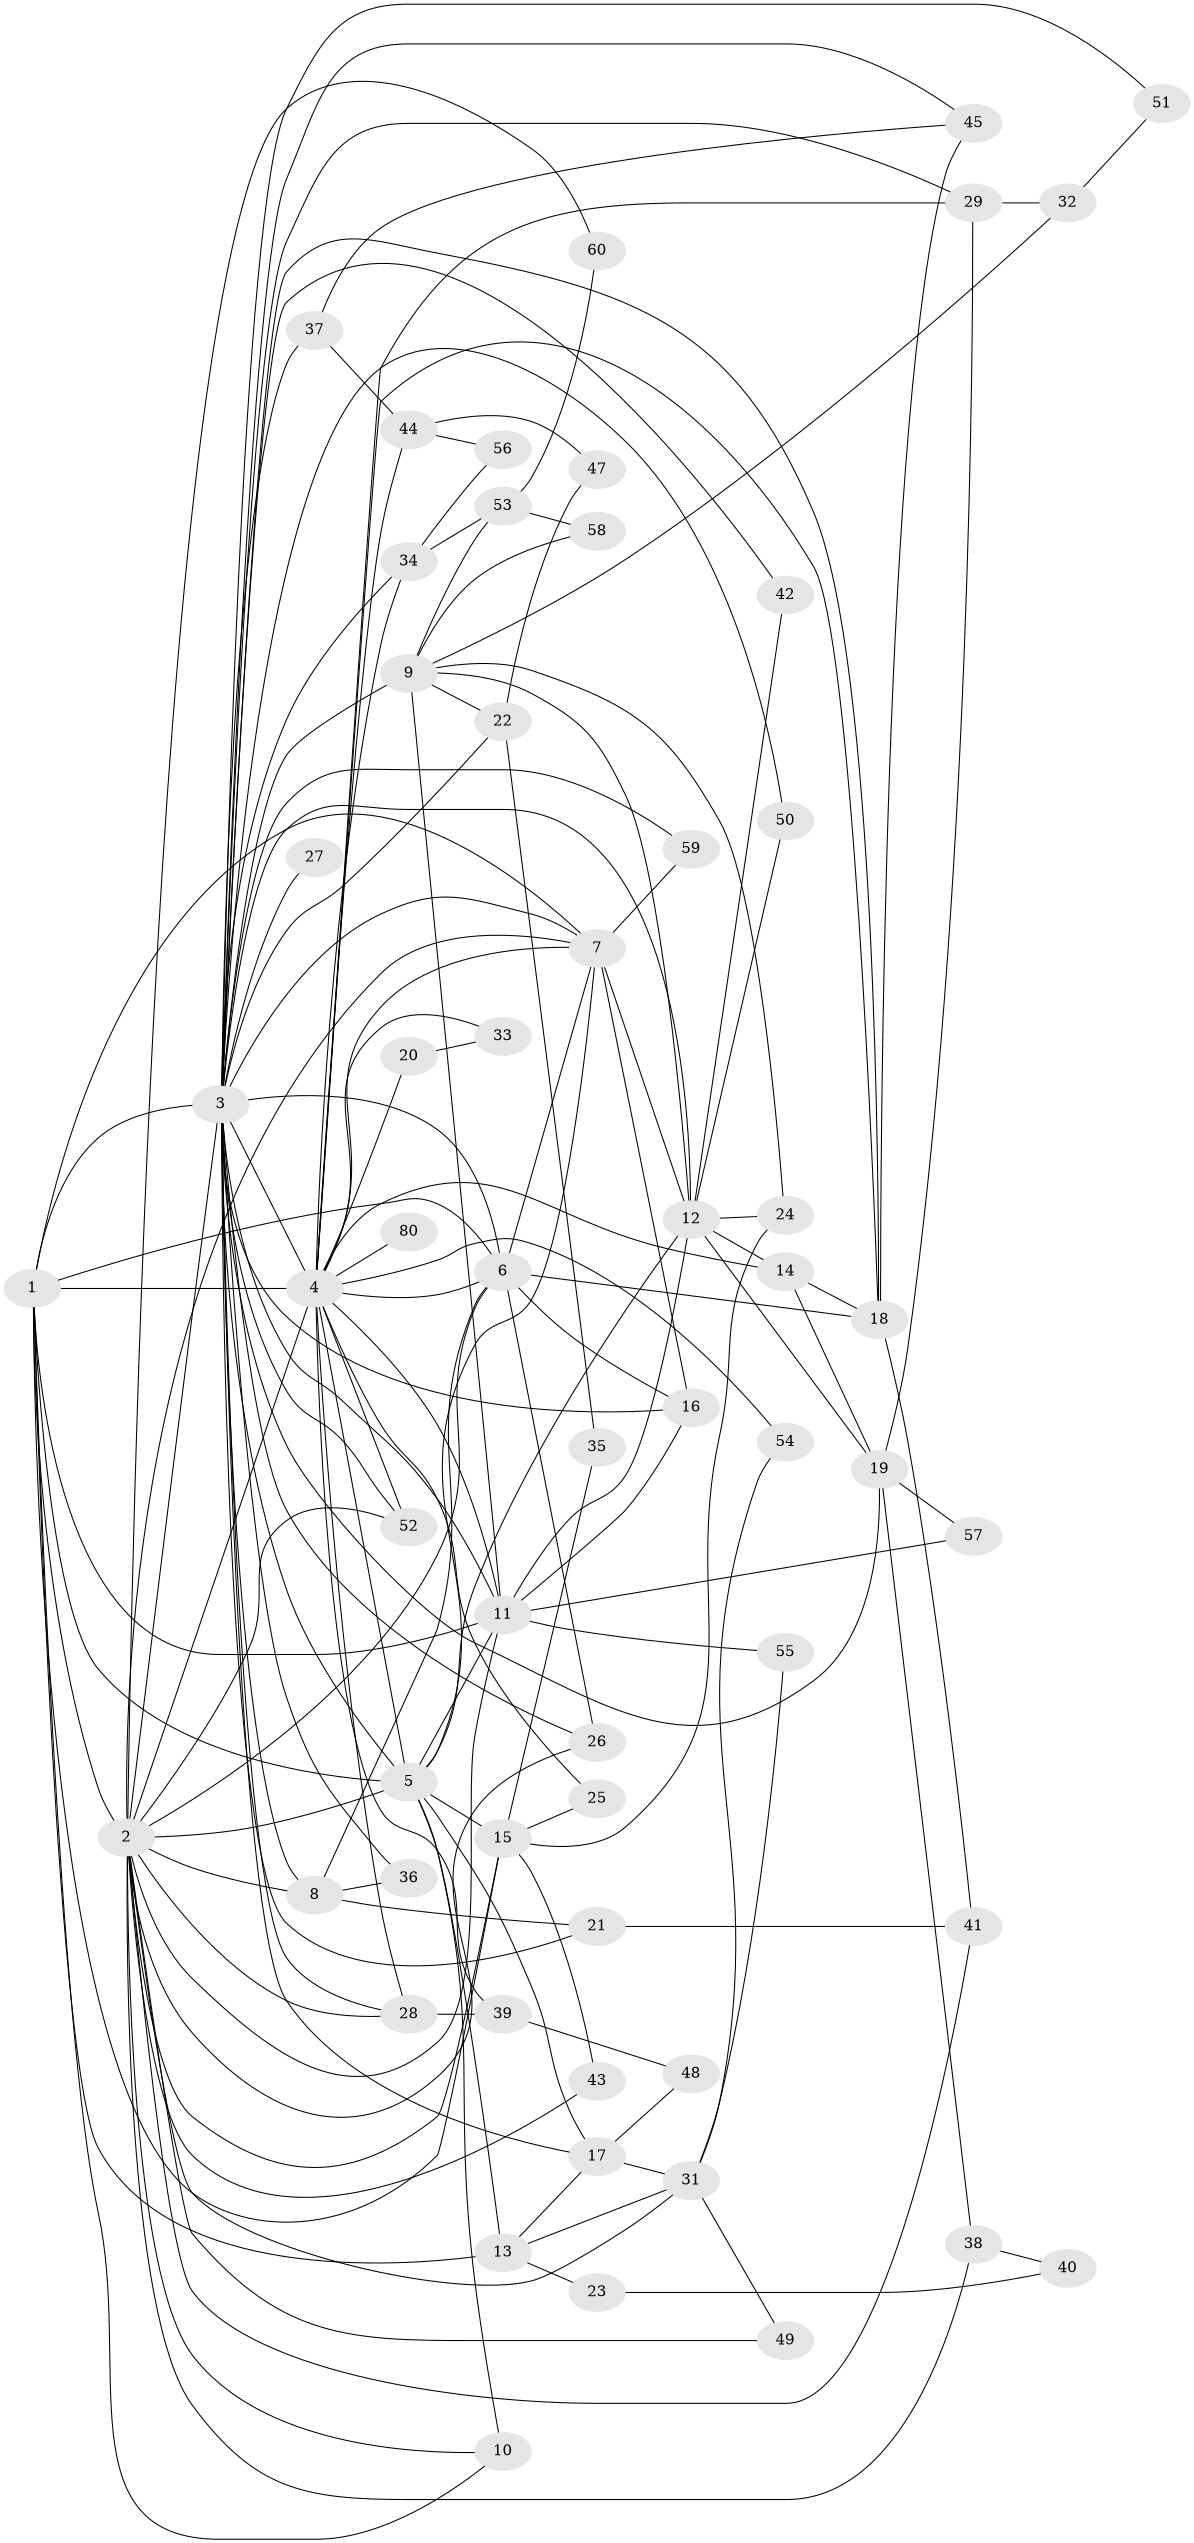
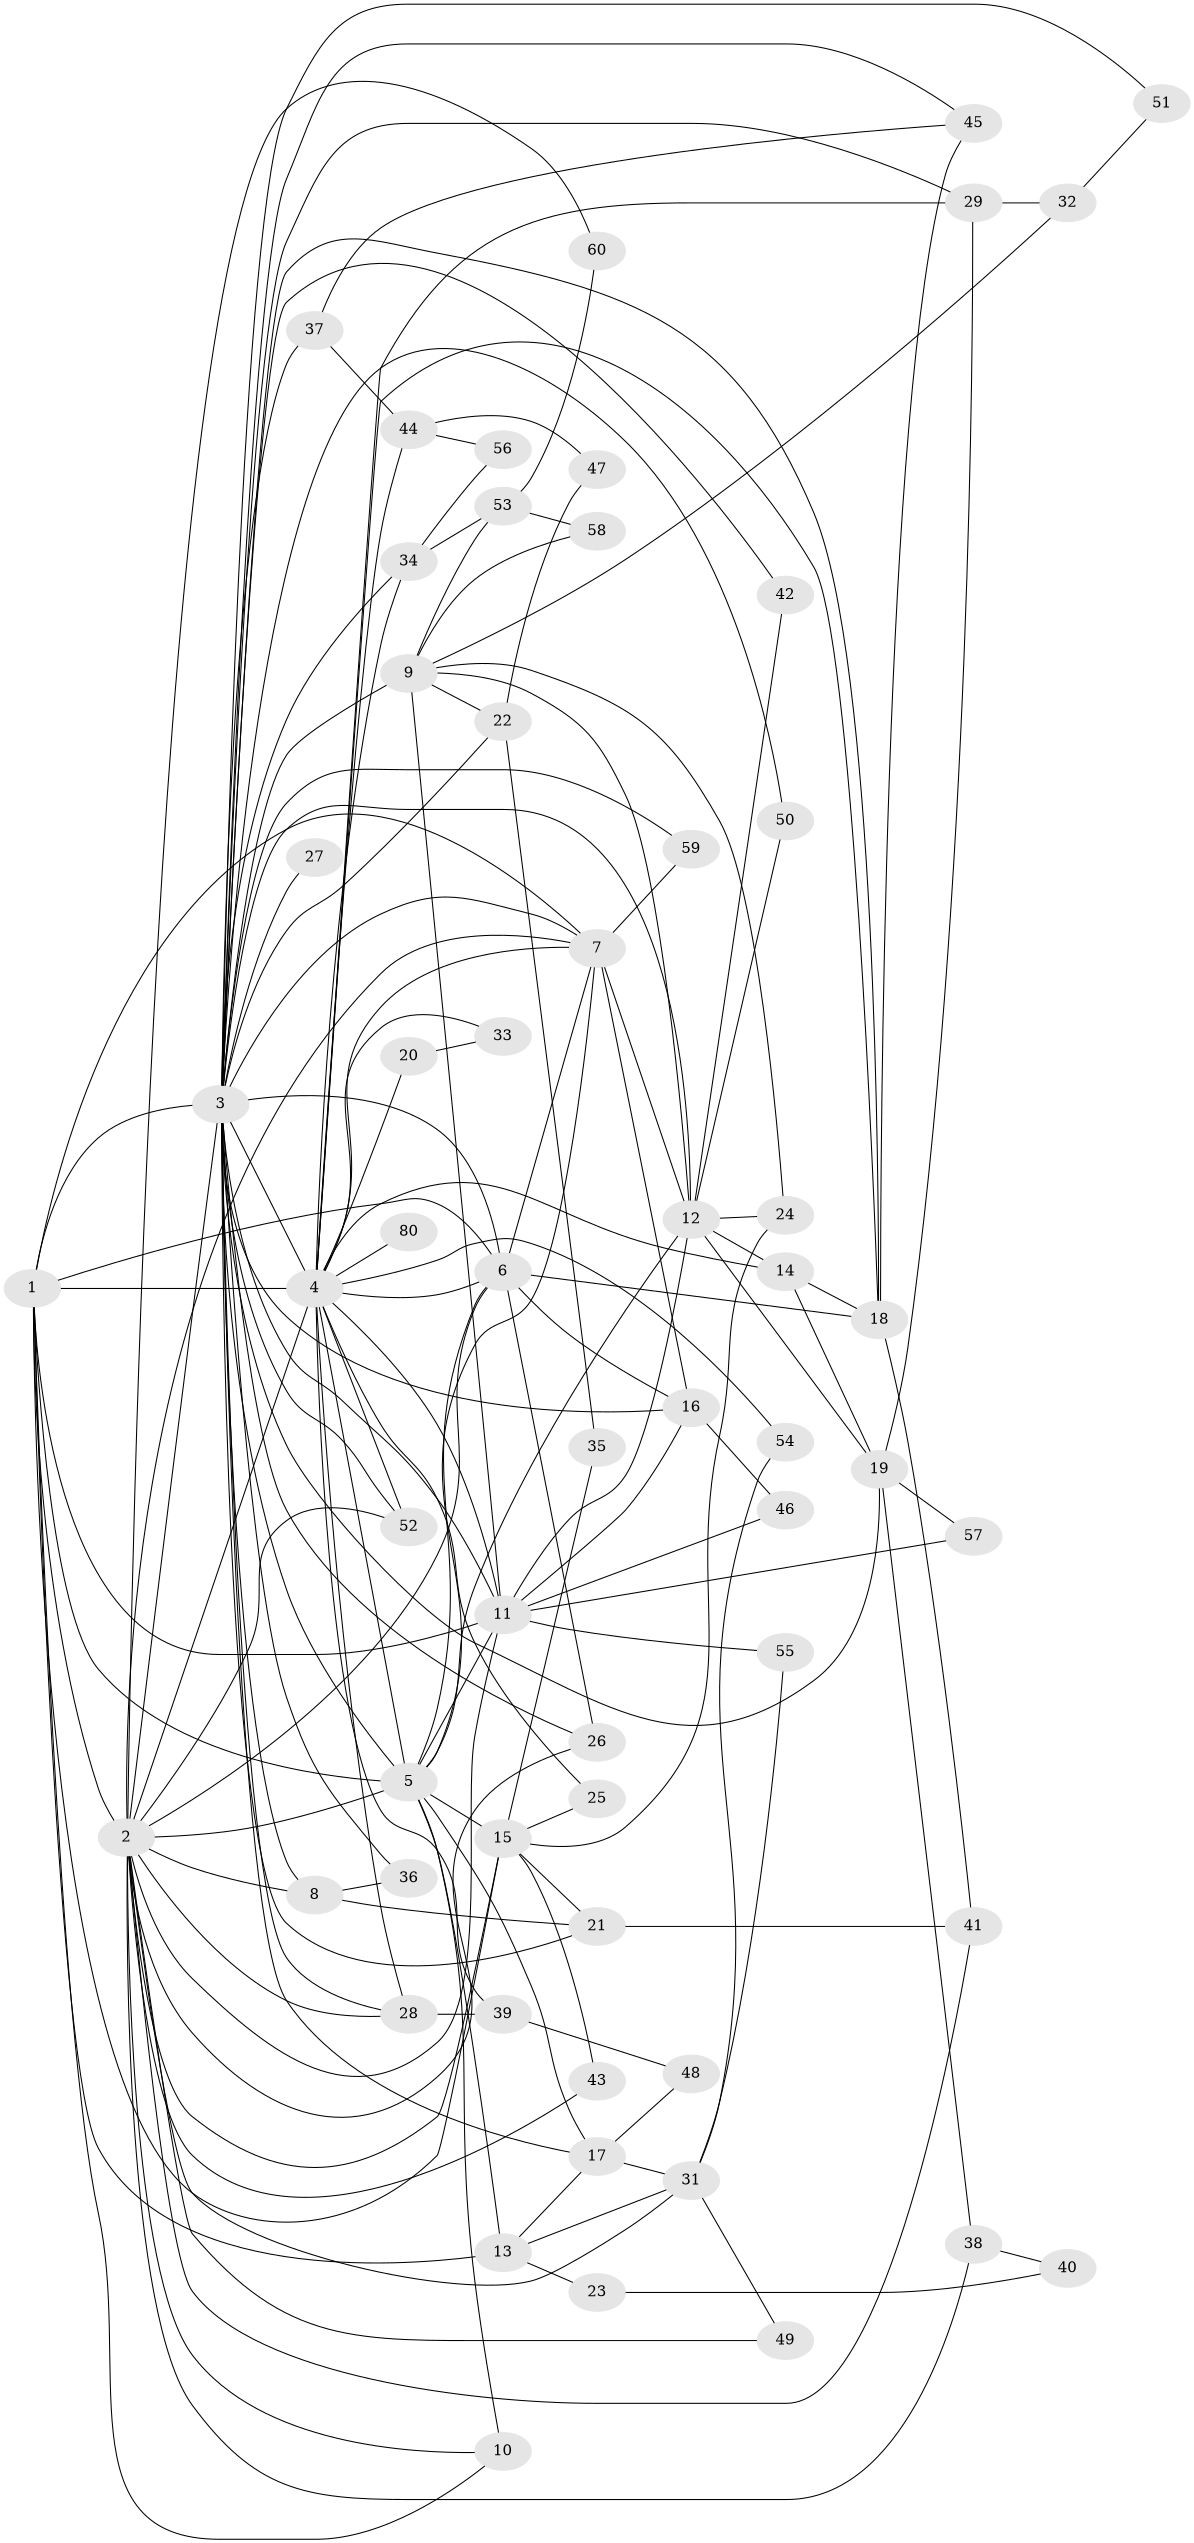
none -> (785, 1510)
(445, 1591) -> (450, 1585)
none -> (550, 1883)
